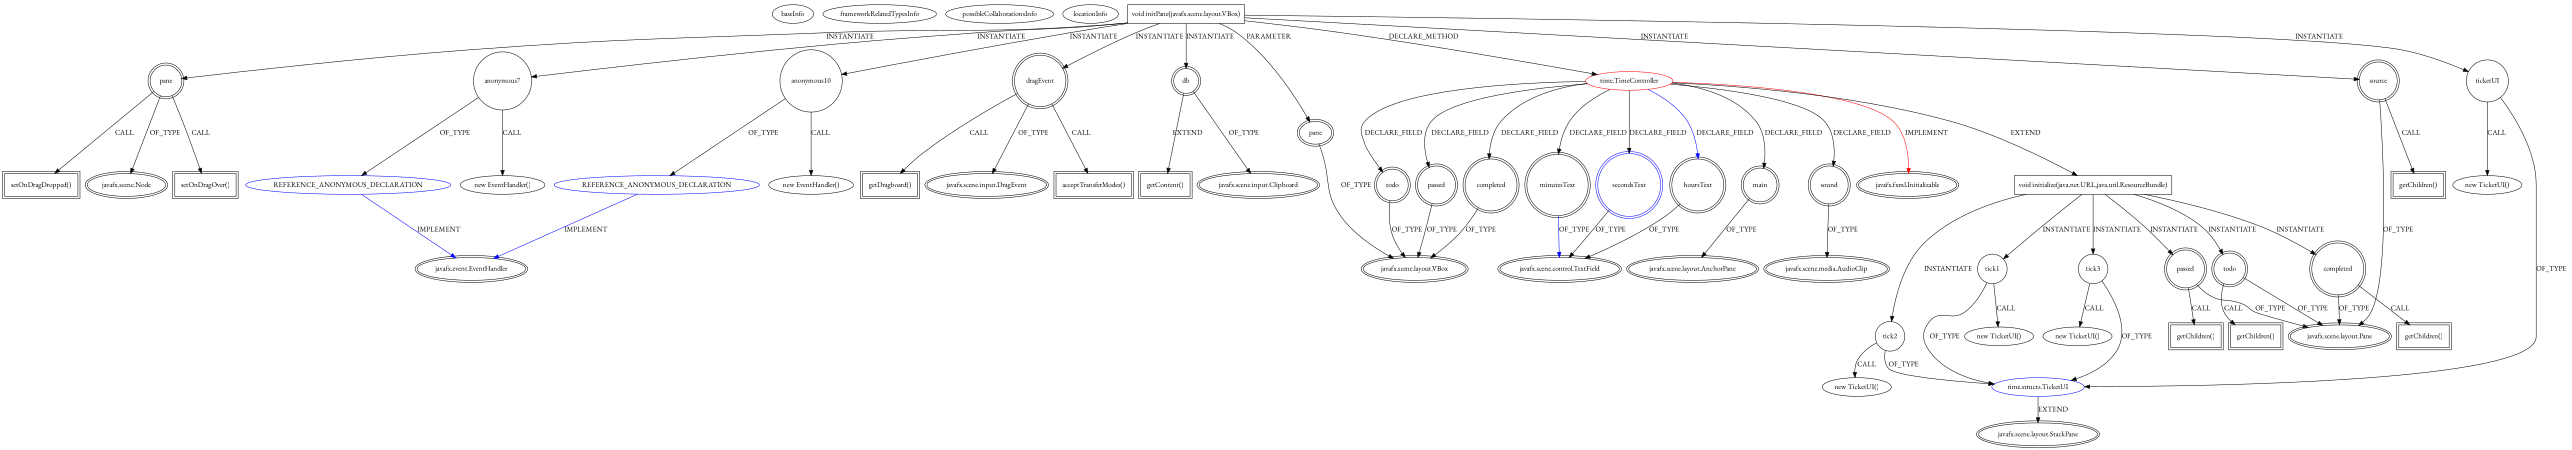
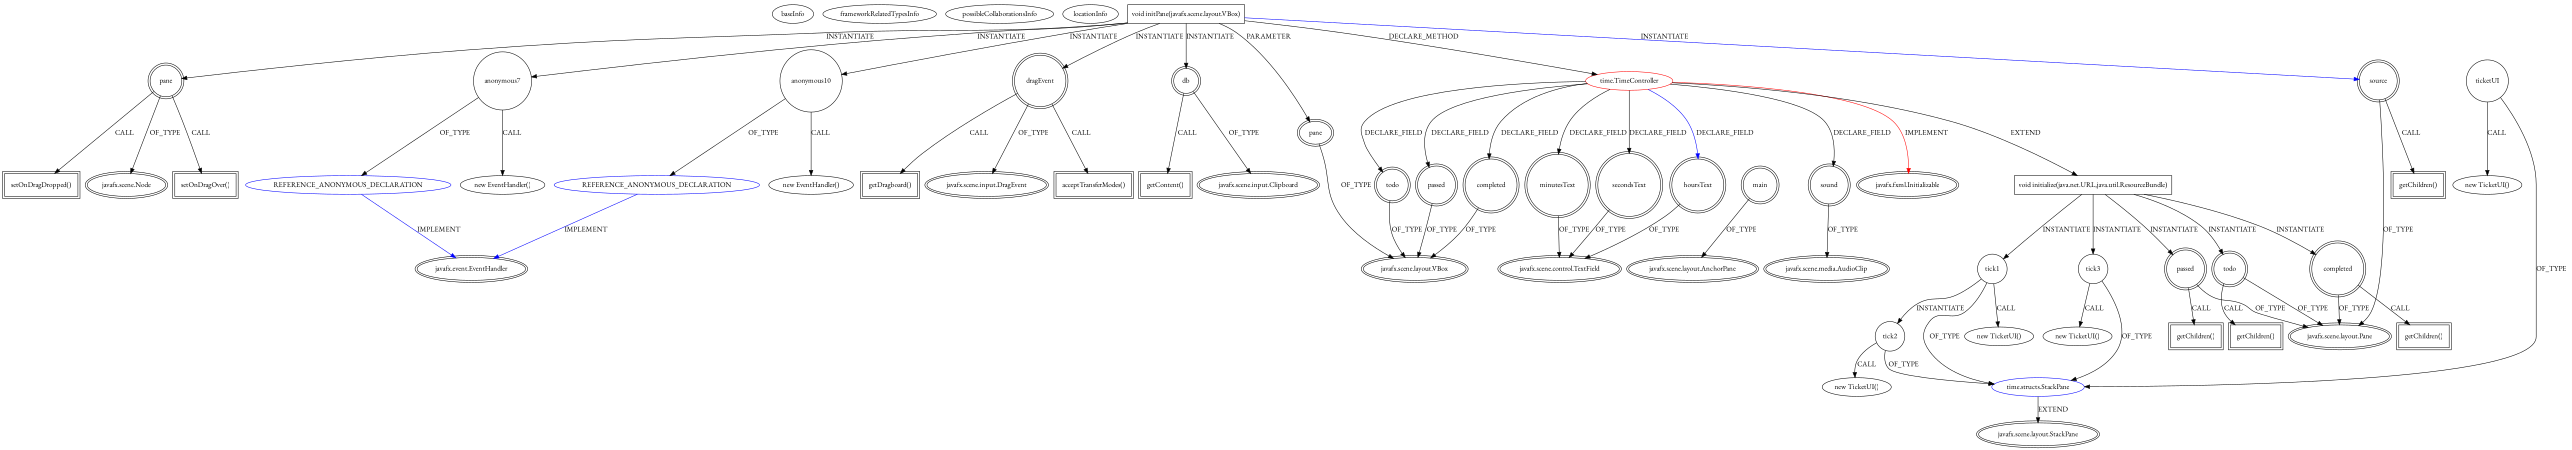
(1856, 25) -> none
(1799, 48) -> (1799, 48)
(1737, 104) -> none
(1187, 133) -> (1187, 133)
(1629, 185) -> (1629, 185)
(1937, 232) -> (1940, 299)
(1559, 234) -> (1559, 234)
(2038, 387) -> (2038, 387)
